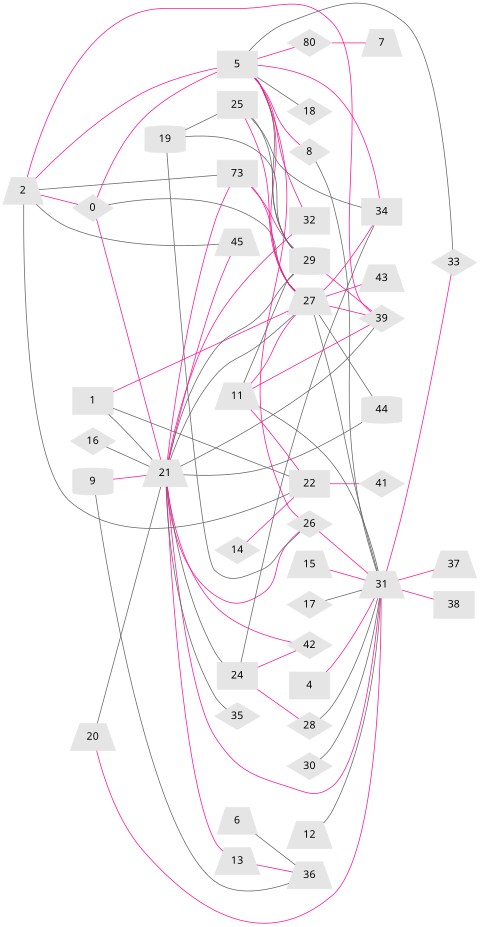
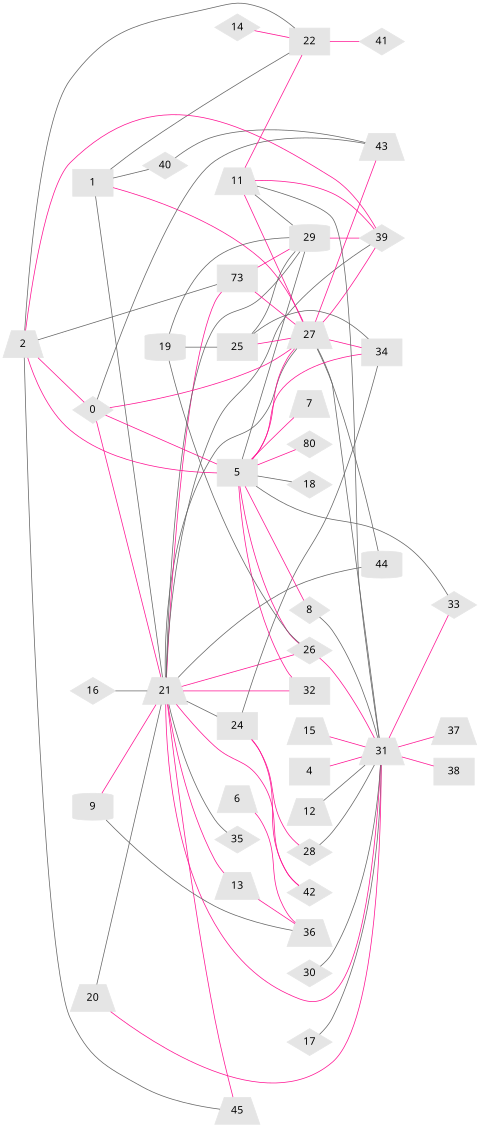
(349, 43) -> (272, 438)
none -> (165, 166)
none -> (180, 205)
(231, 208) -> (204, 387)
(275, 850) -> (274, 868)
